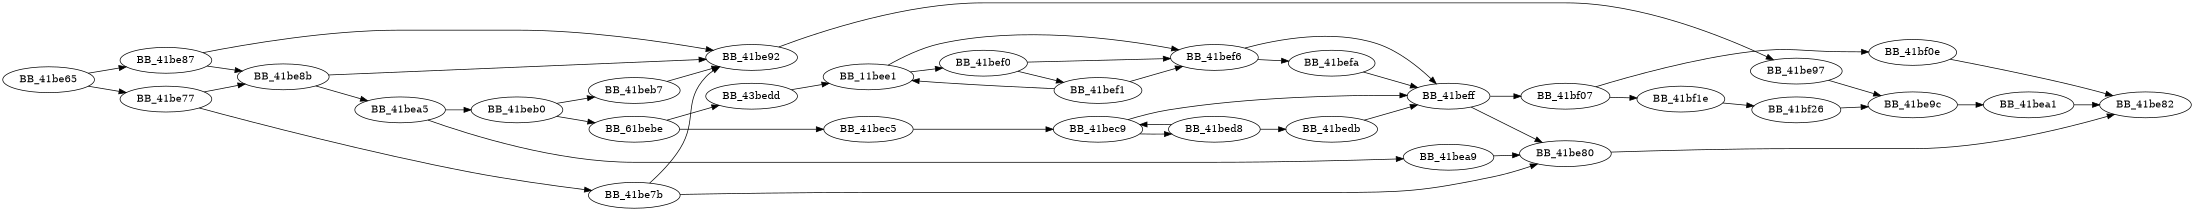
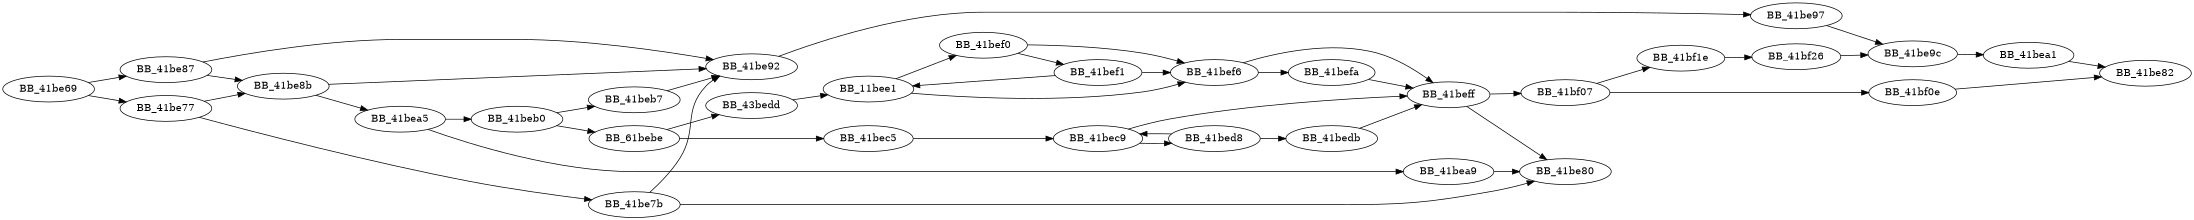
(49, 80) -> (49, 89)
(1861, 149) -> none
